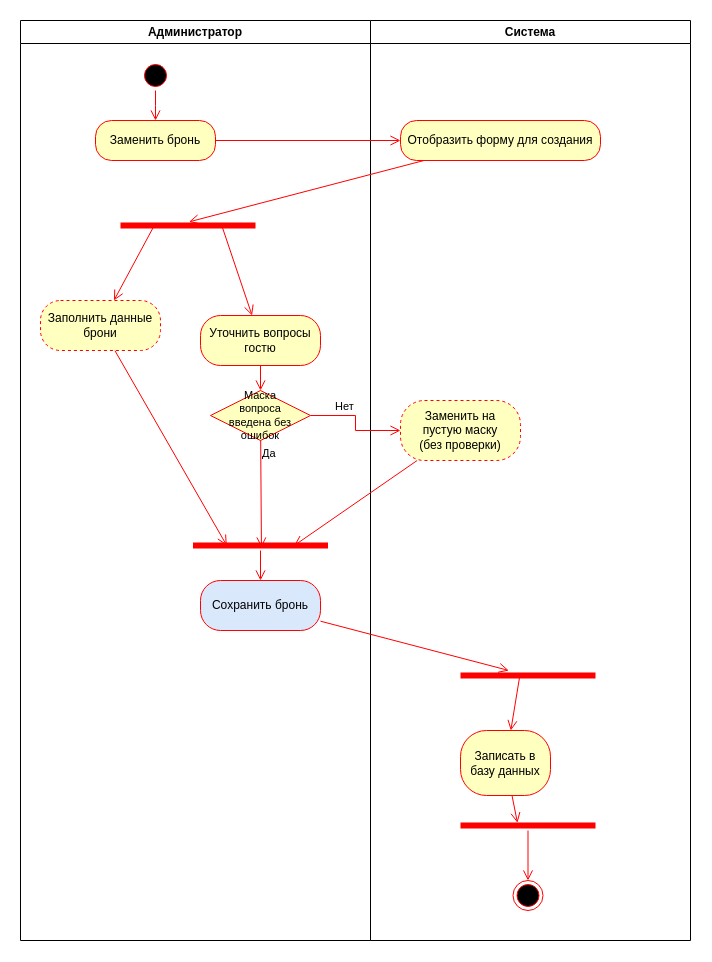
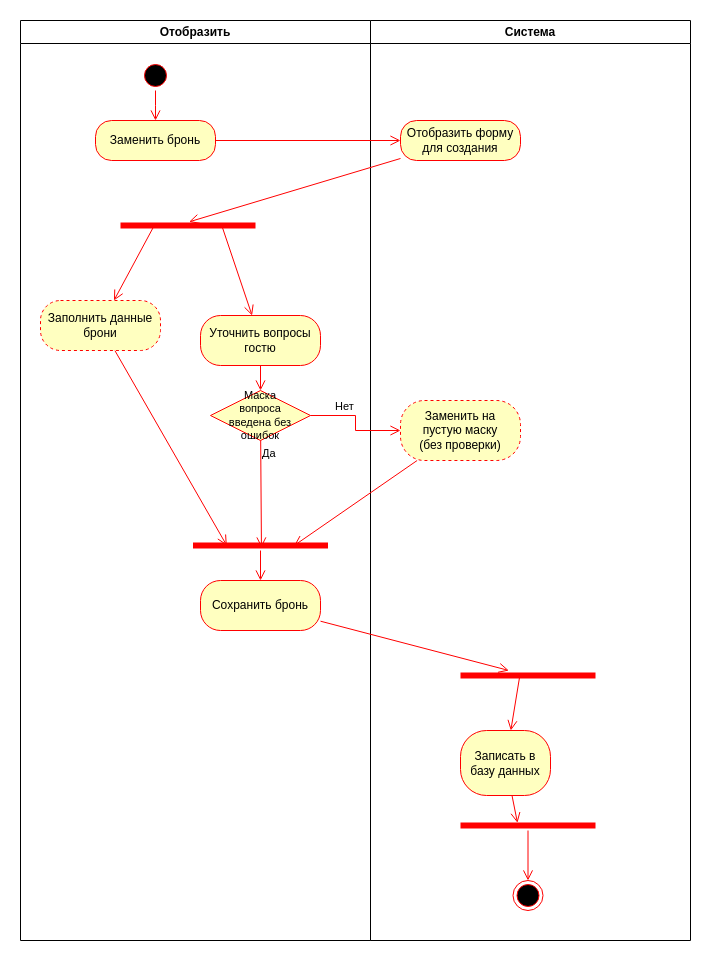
(196, 33) -> (196, 33)
(501, 141) -> (461, 141)
(261, 606) -> (261, 606)
